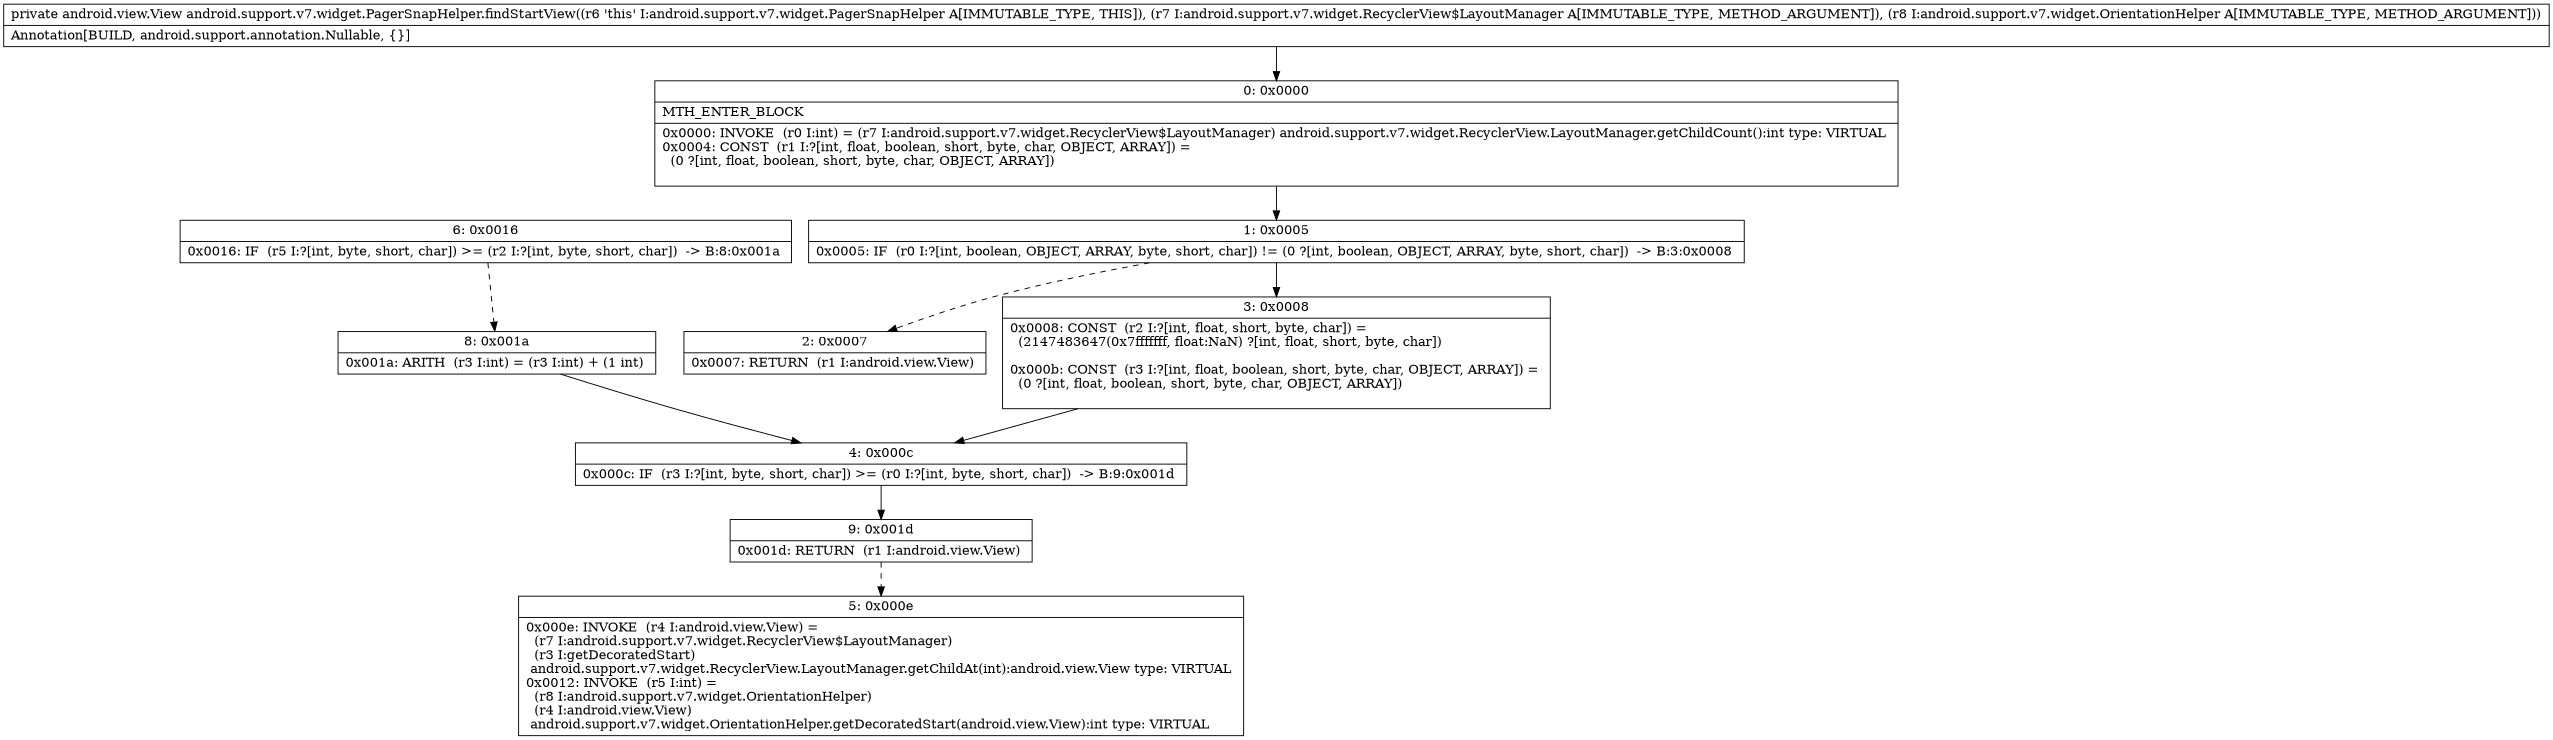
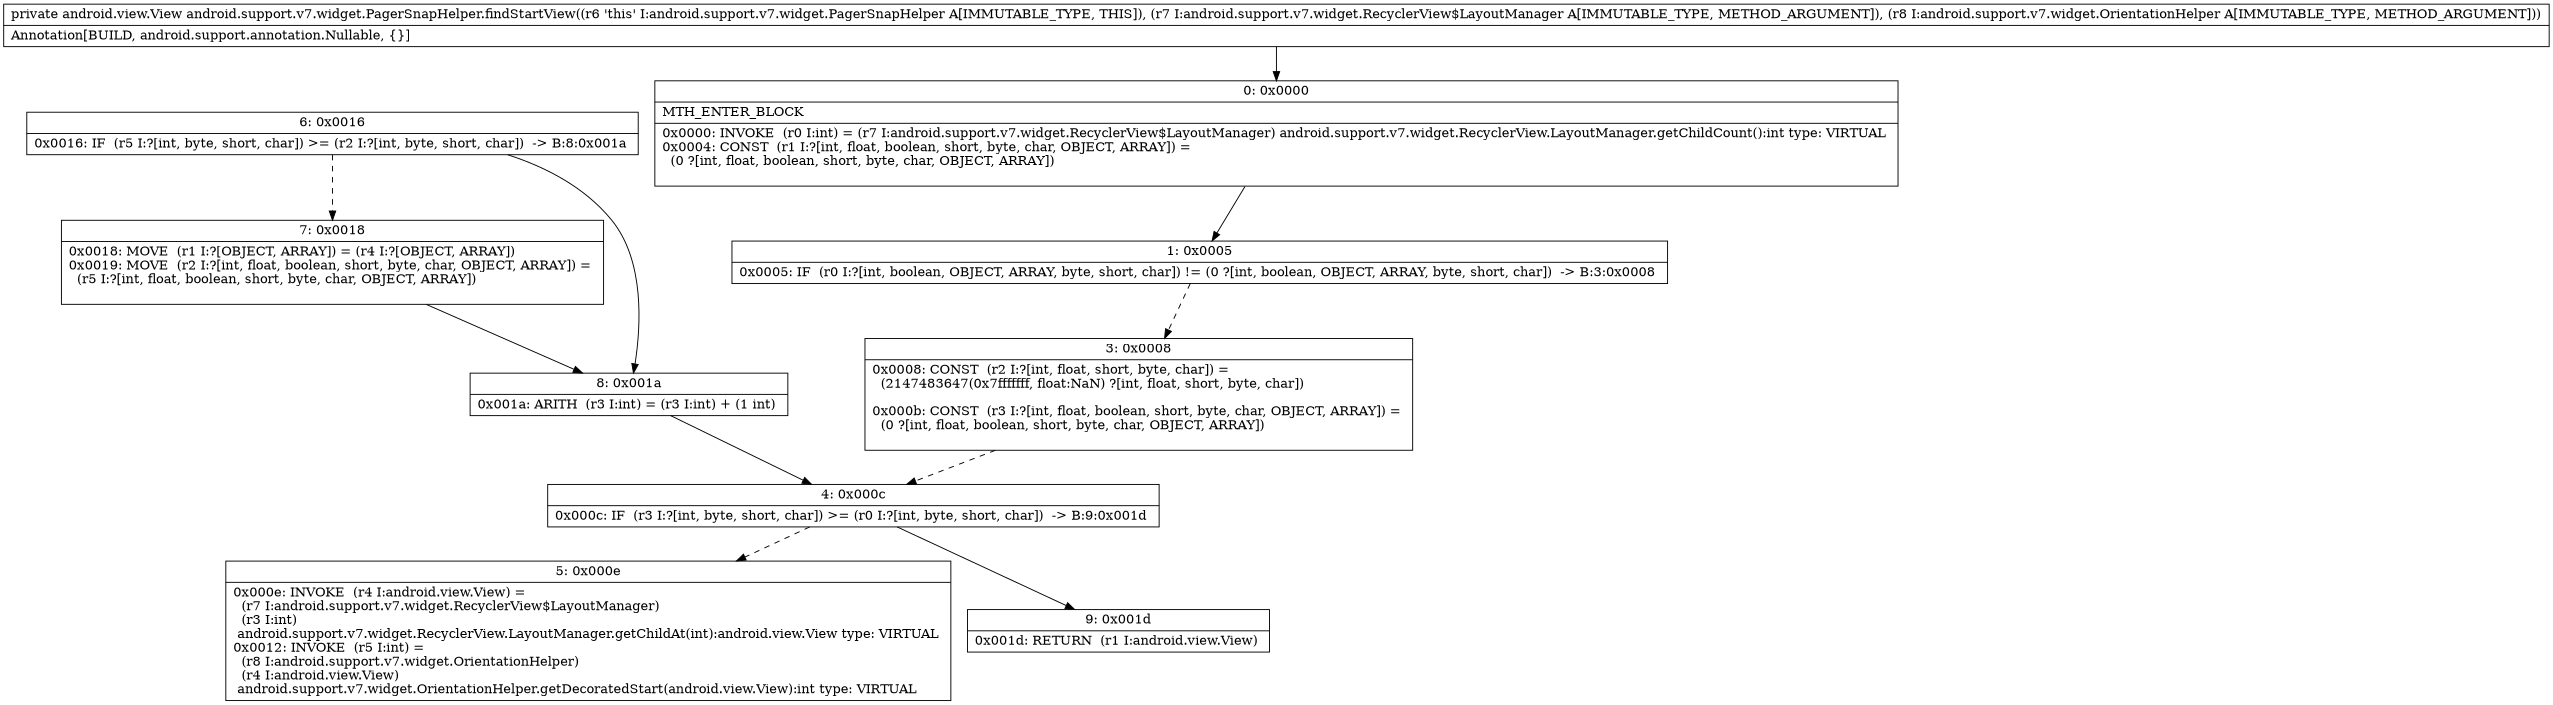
none -> (332, 262)
(1276, 275) -> (1179, 307)
(491, 292) -> (619, 231)
(835, 353) -> none
(1021, 424) -> (955, 466)
(881, 574) -> (777, 542)
(611, 655) -> (266, 620)
